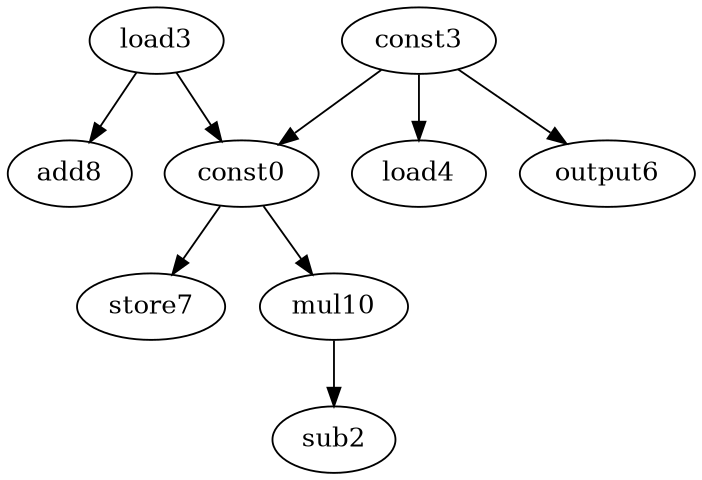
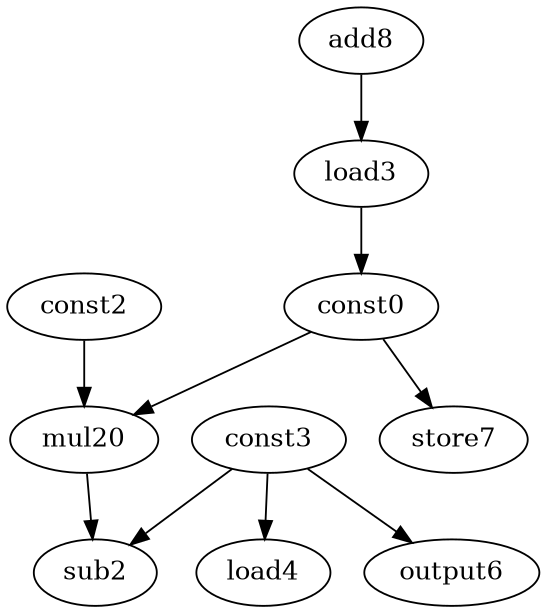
(118, 99) -> (361, 98)
(338, 101) -> (189, 501)
none -> (84, 307)
(334, 307) -> (84, 440)
